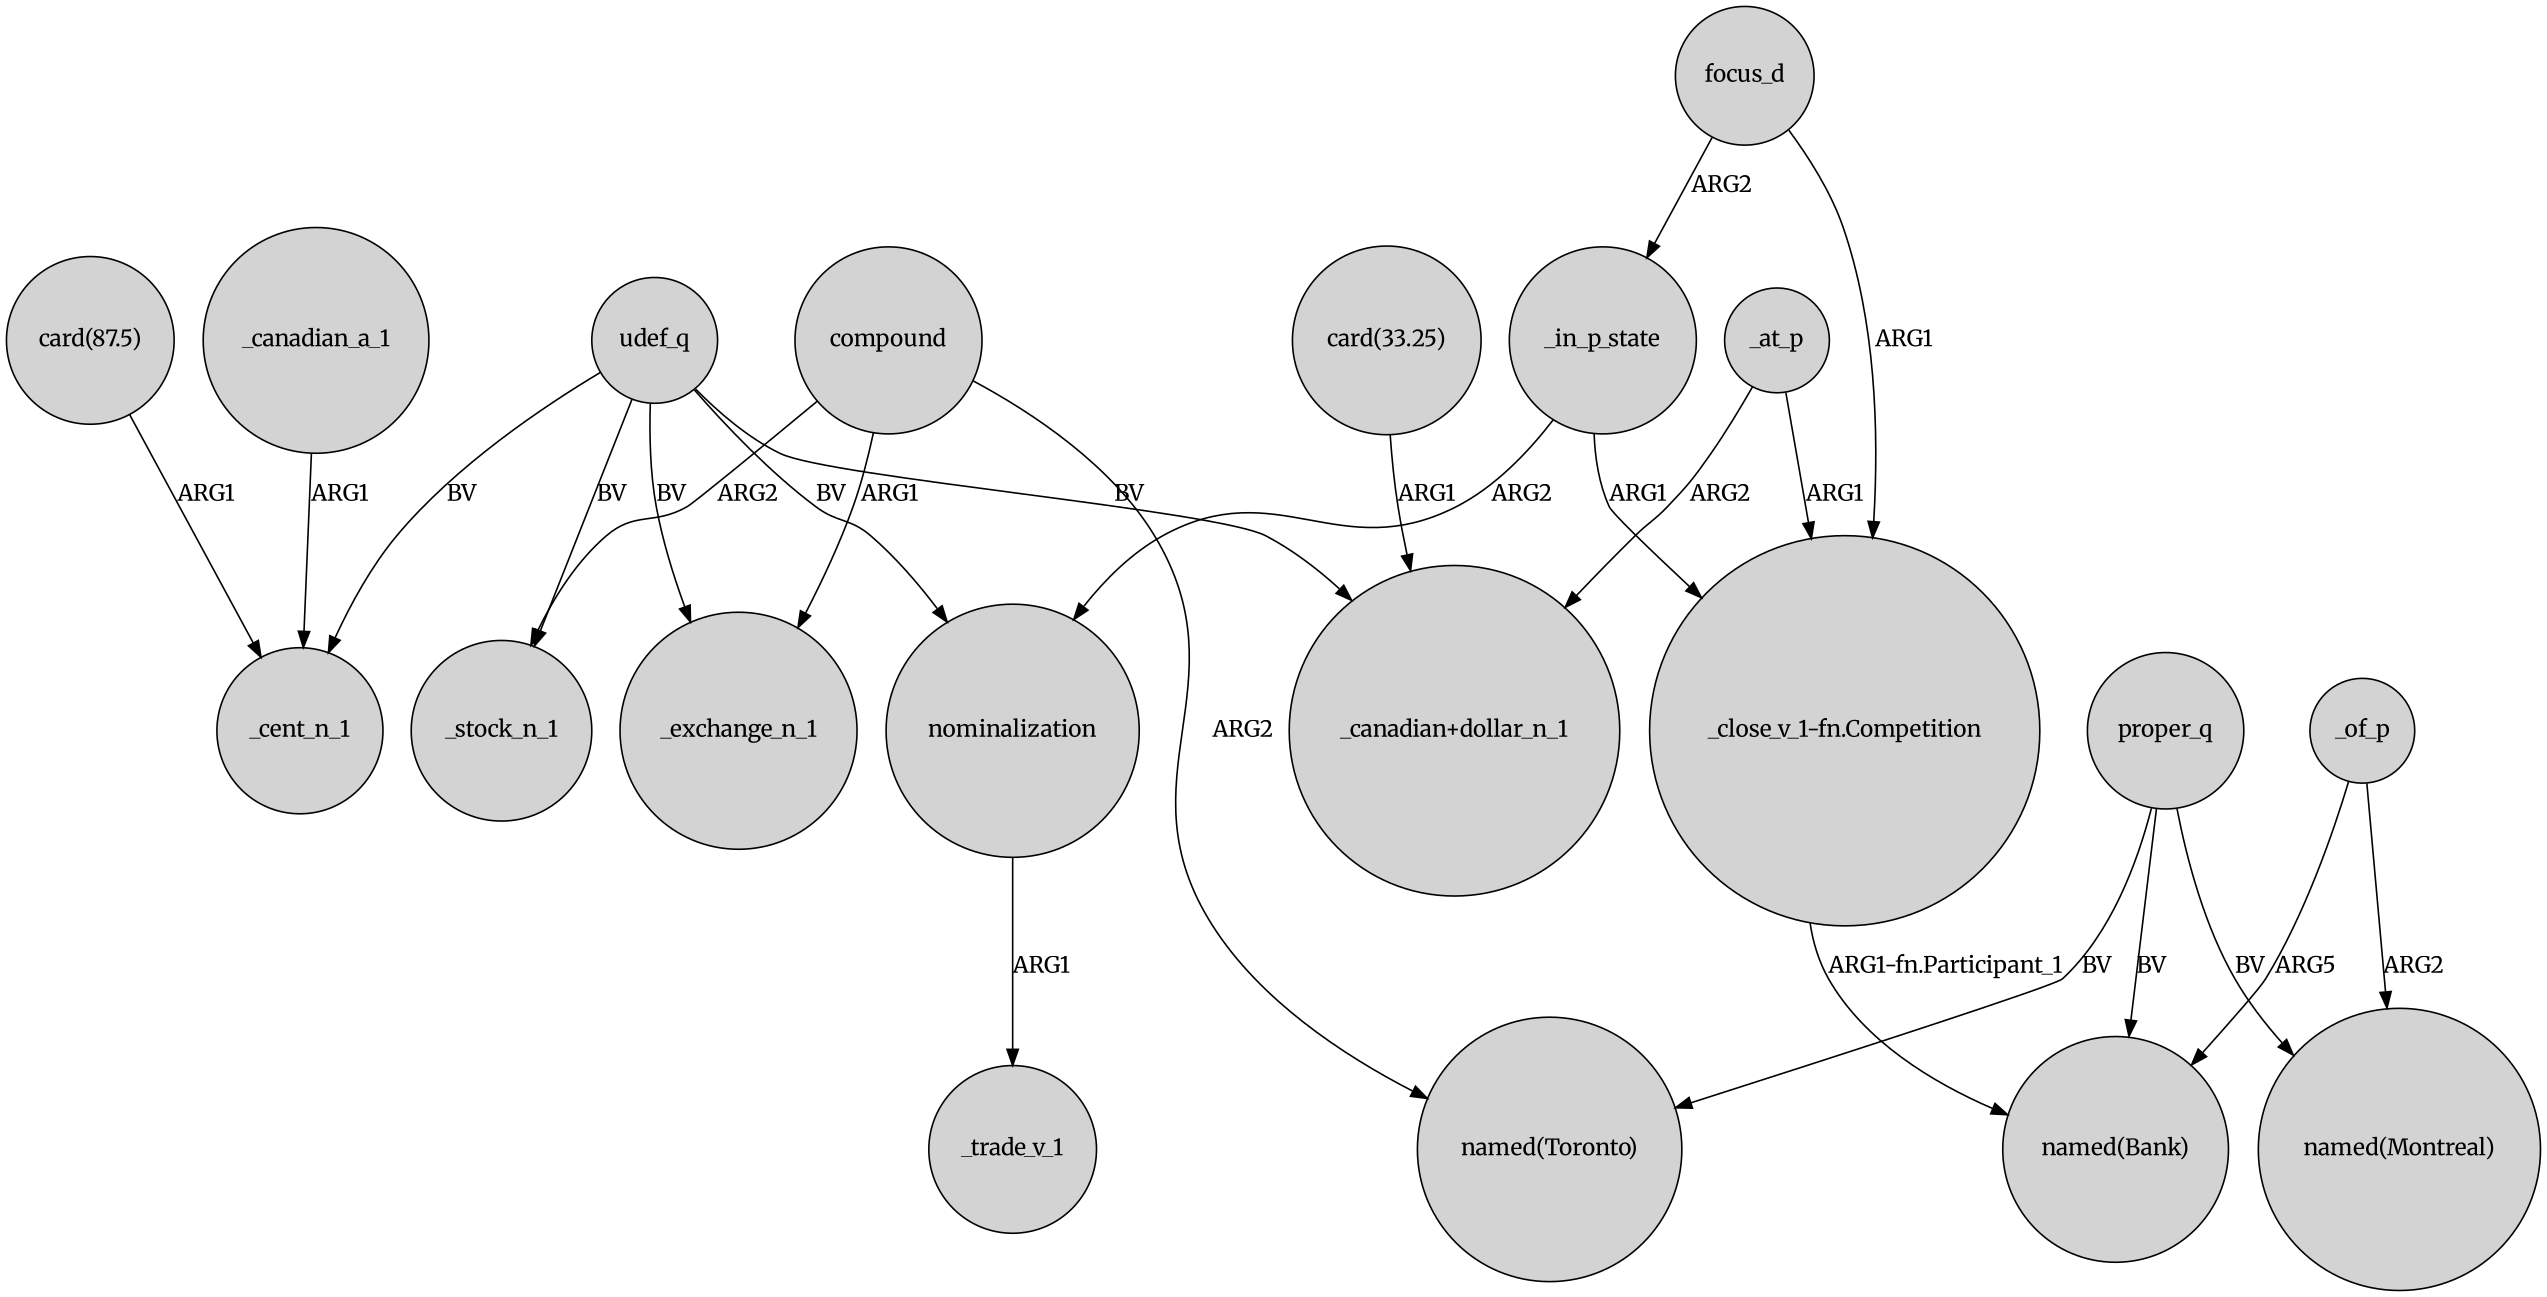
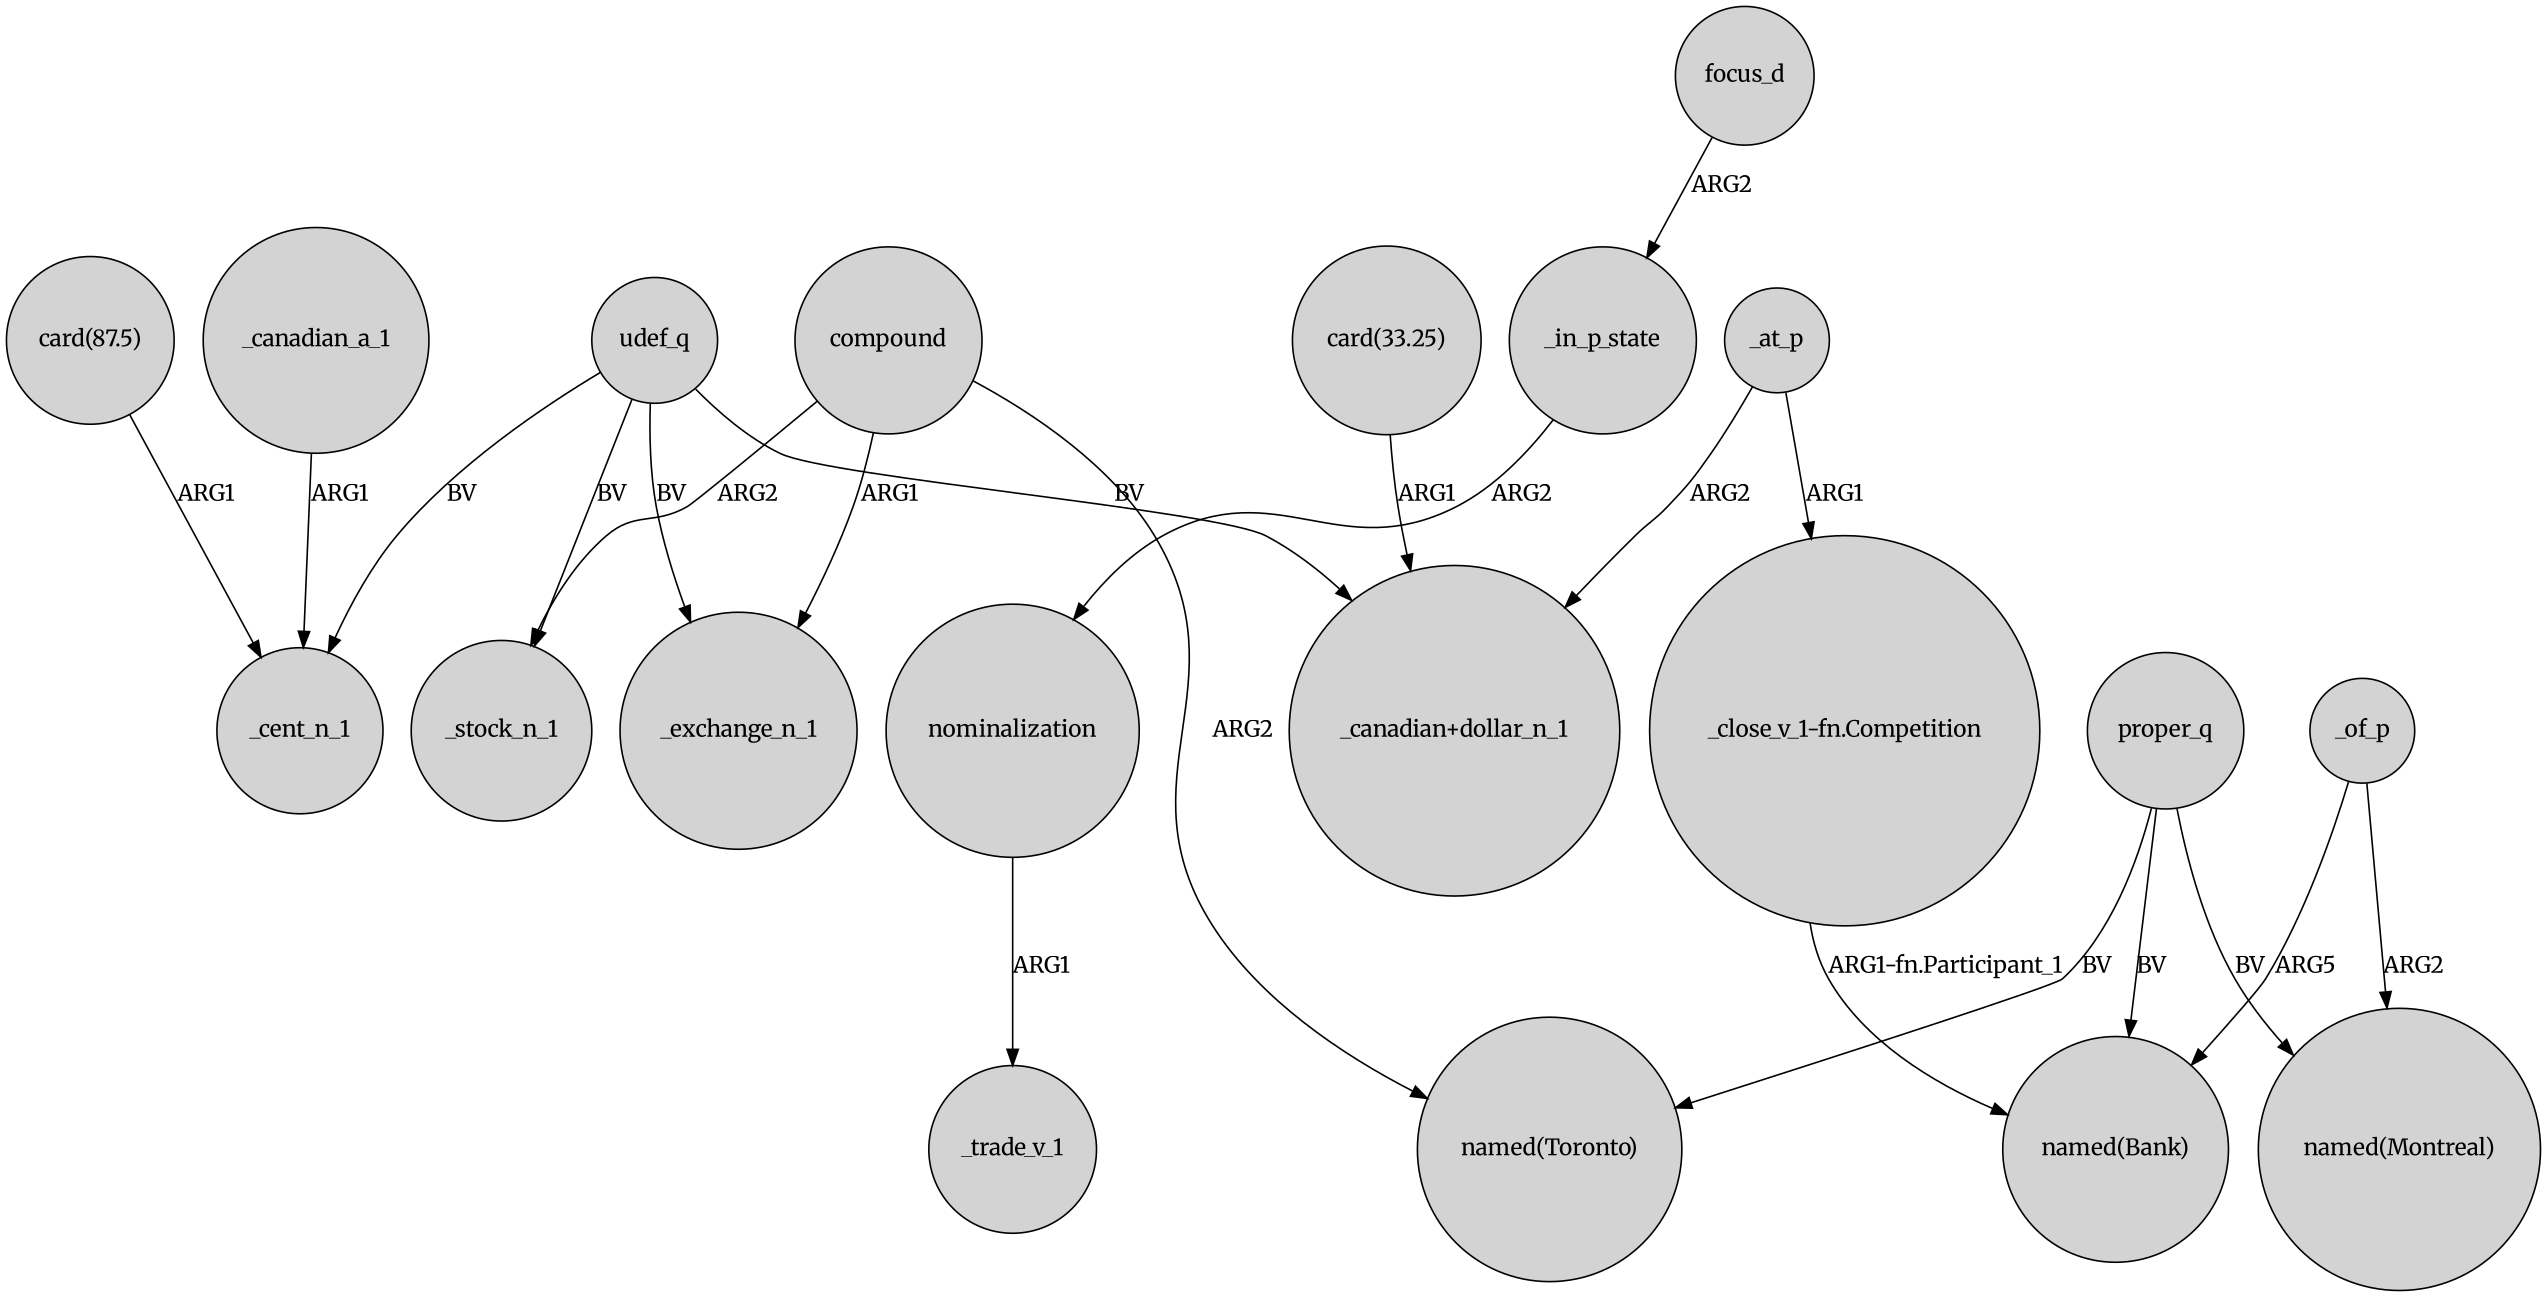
(1865, 317) -> none
(813, 504) -> none
(1622, 521) -> none
